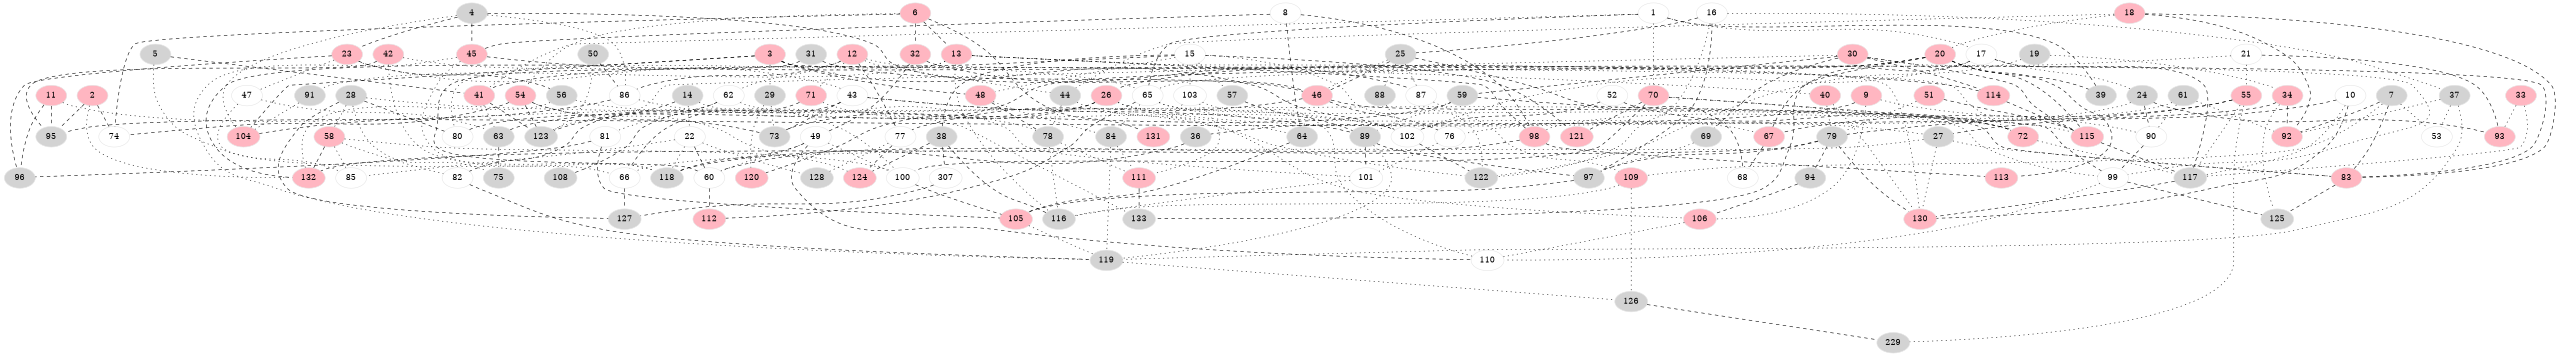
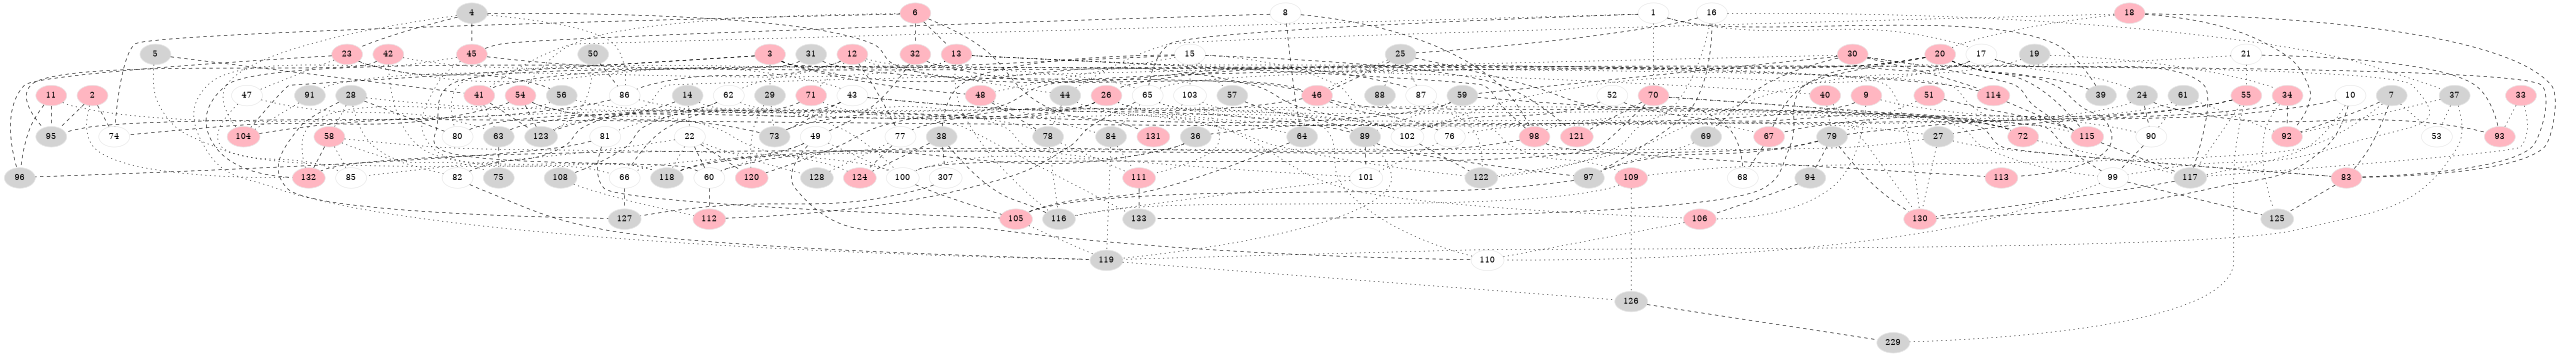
none -> (719, 156)
none -> (1043, 157)
none -> (633, 202)
